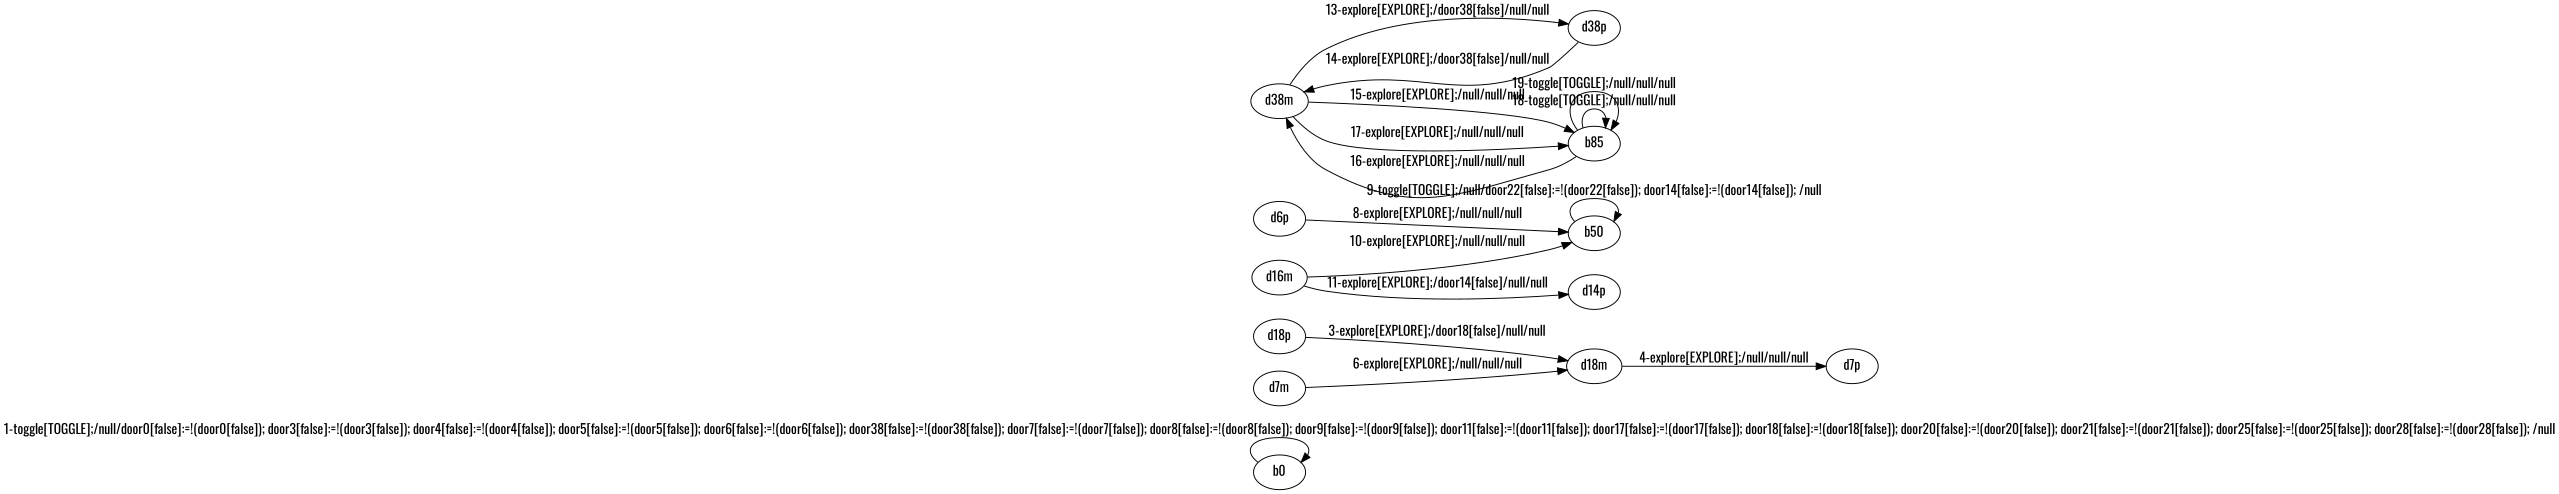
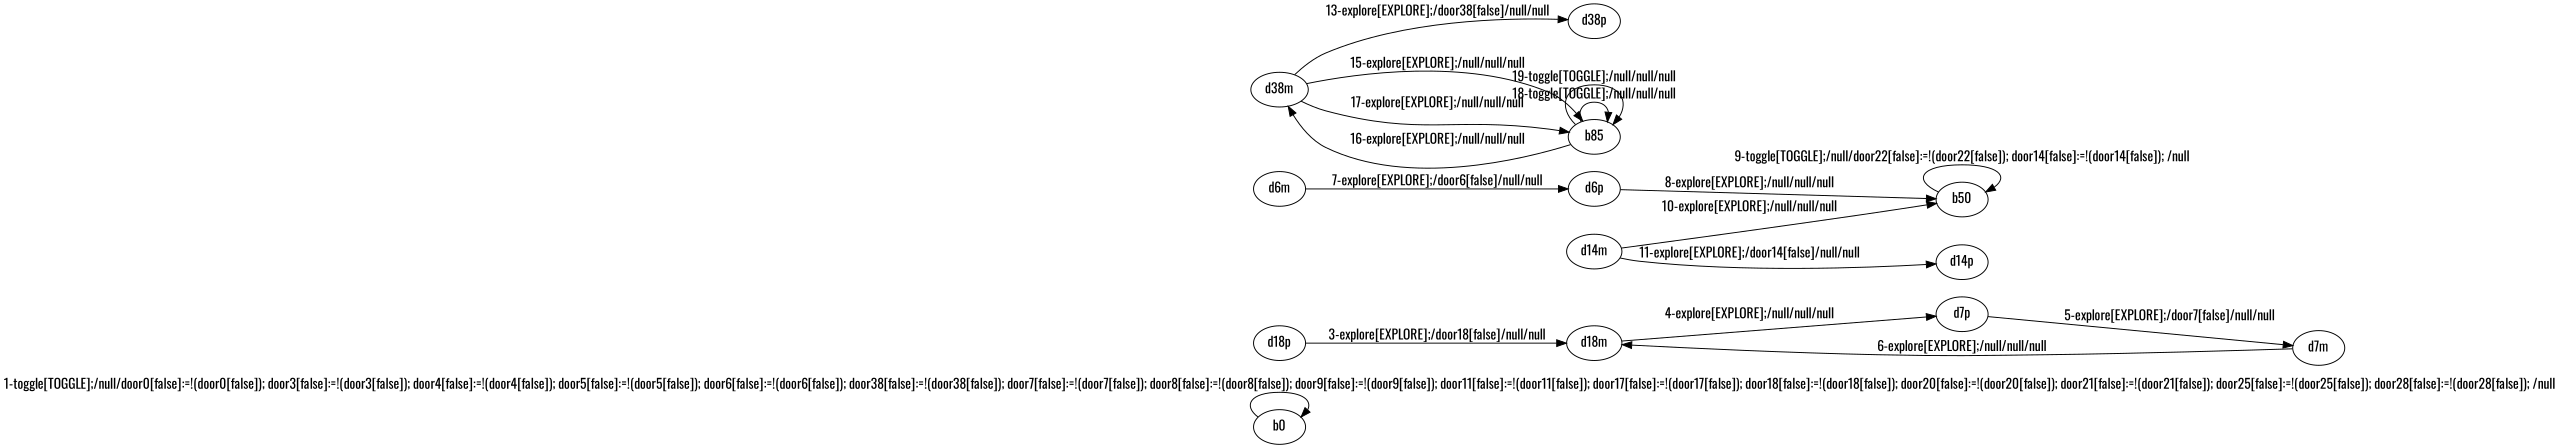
(1451, 84) -> none
none -> (1280, 189)
(1280, 278) -> (1594, 252)
none -> (2135, 331)
